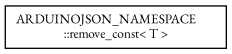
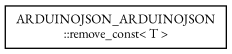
(116, 27) -> (116, 27)
